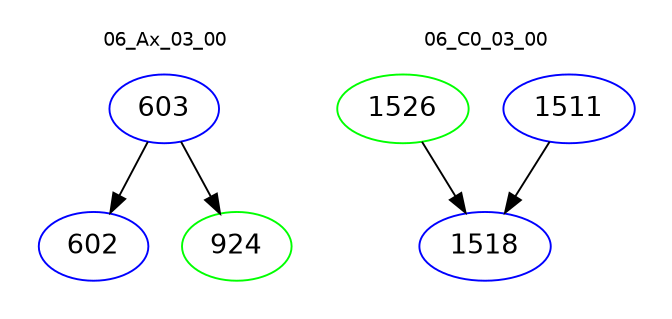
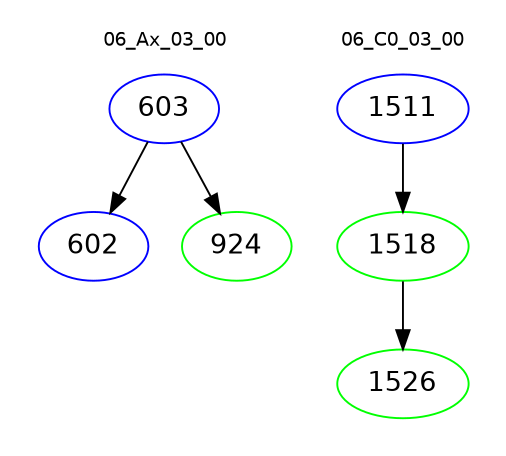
(439, 169) -> (403, 306)
(485, 246) -> (403, 246)
